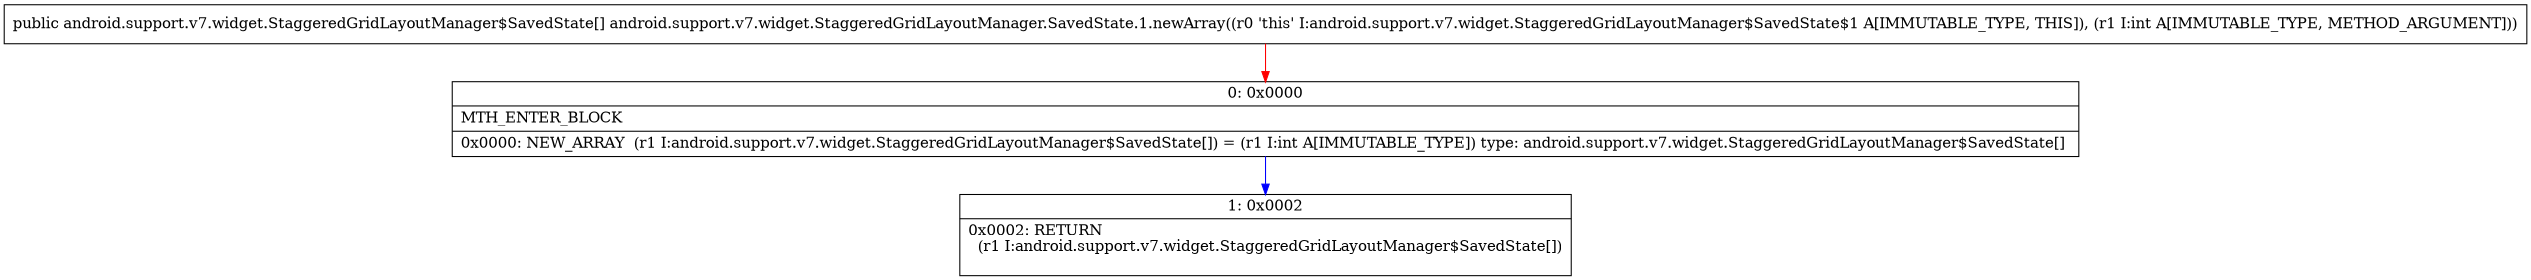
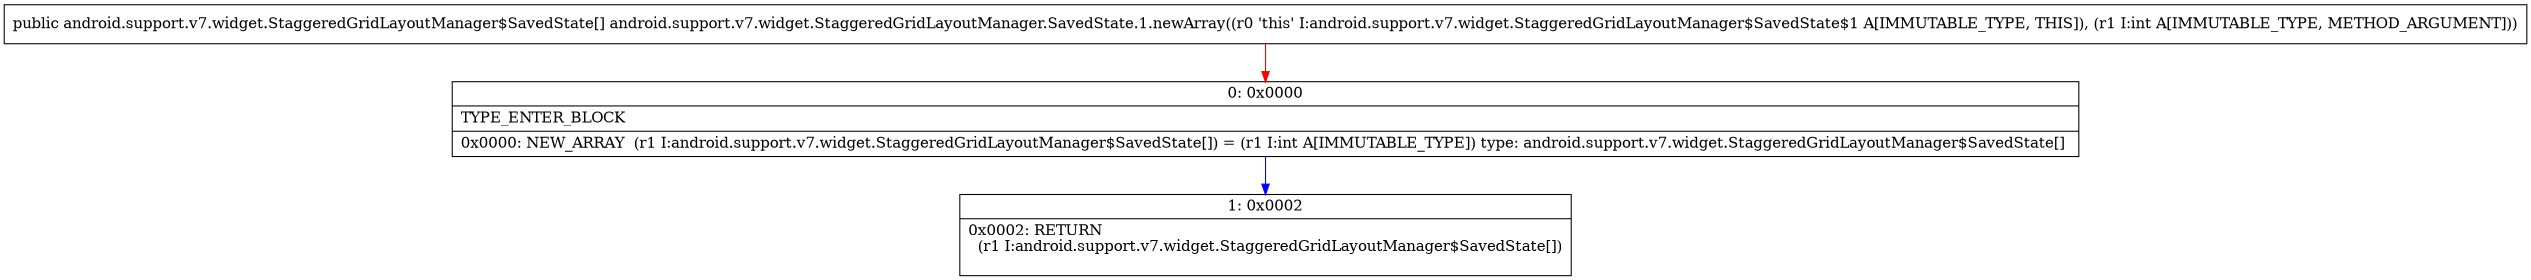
(542, 118) -> (543, 118)
